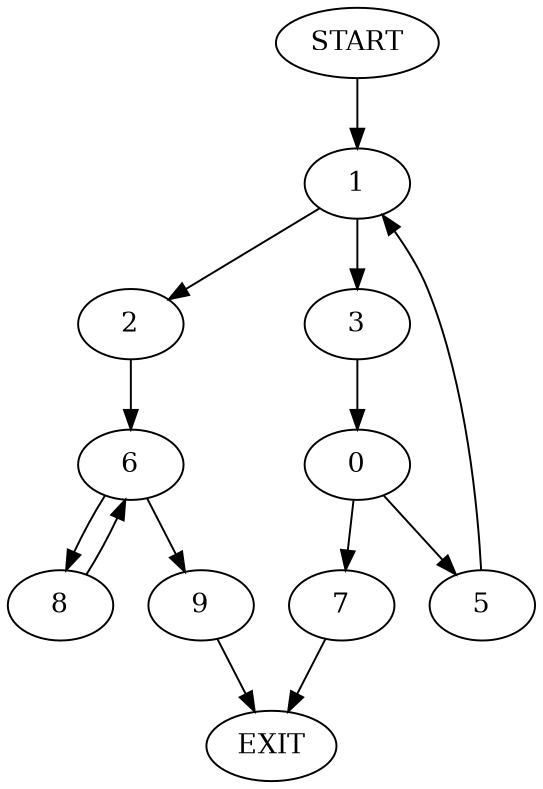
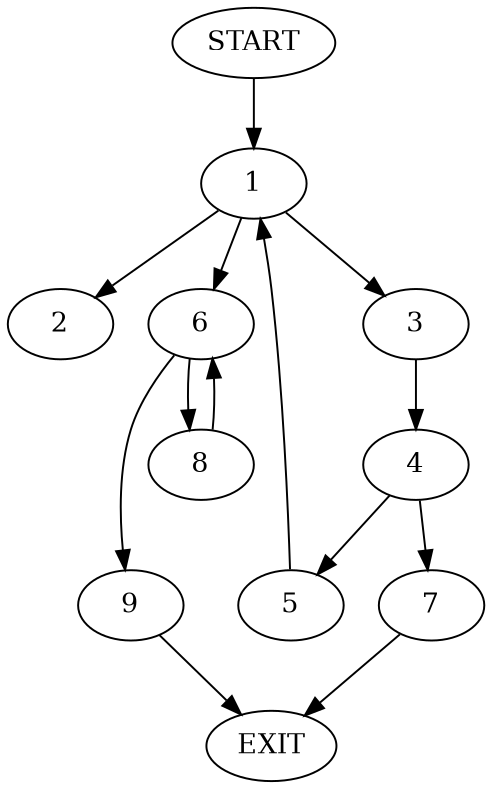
(131, 385) -> (231, 244)
(357, 465) -> (416, 465)
